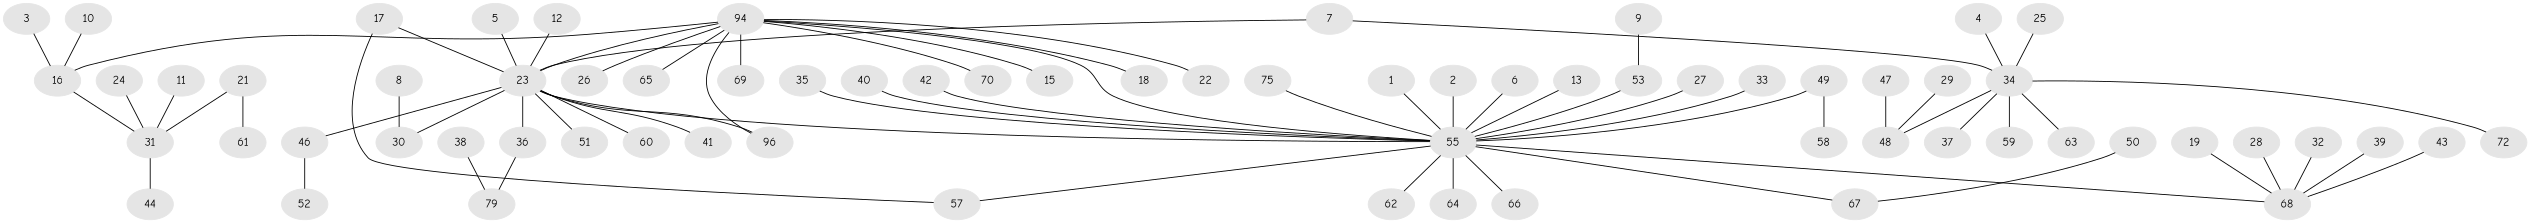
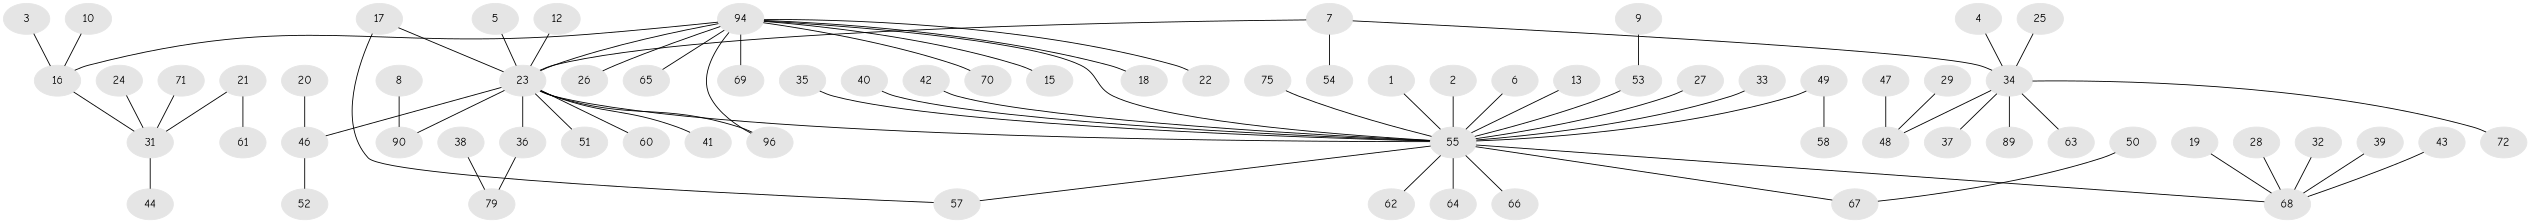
(181, 81) -> (181, 81)
none -> (305, 81)
none -> (1330, 81)
(399, 142) -> (399, 142)
(2009, 142) -> (2009, 142)
